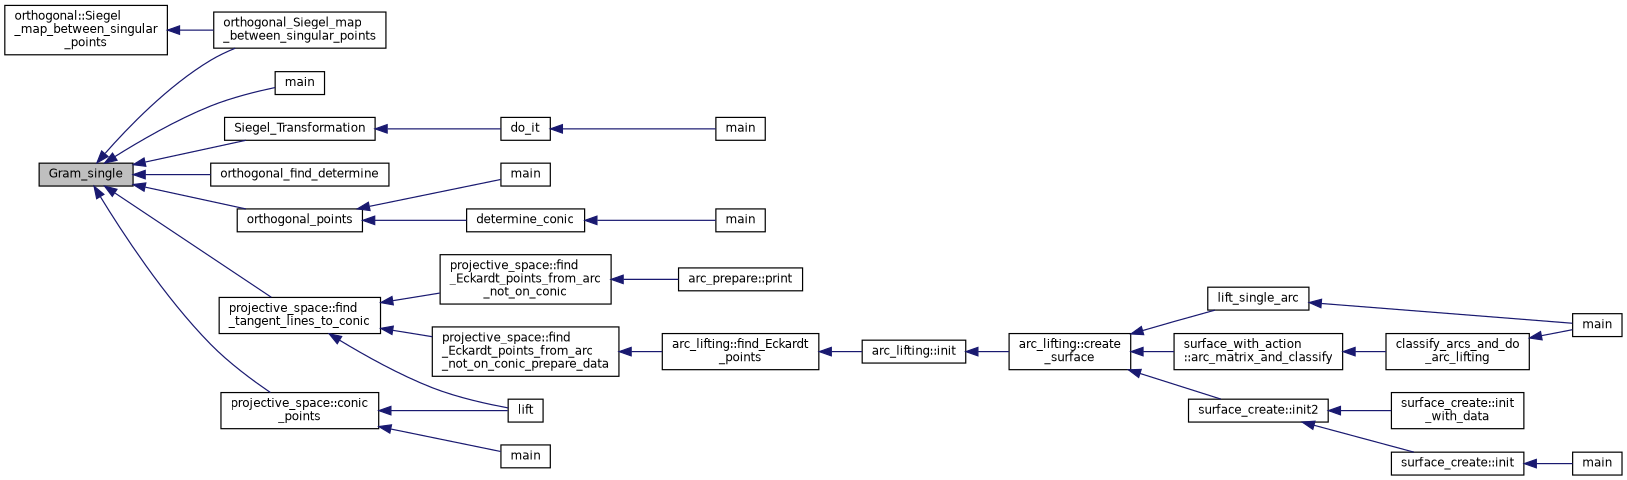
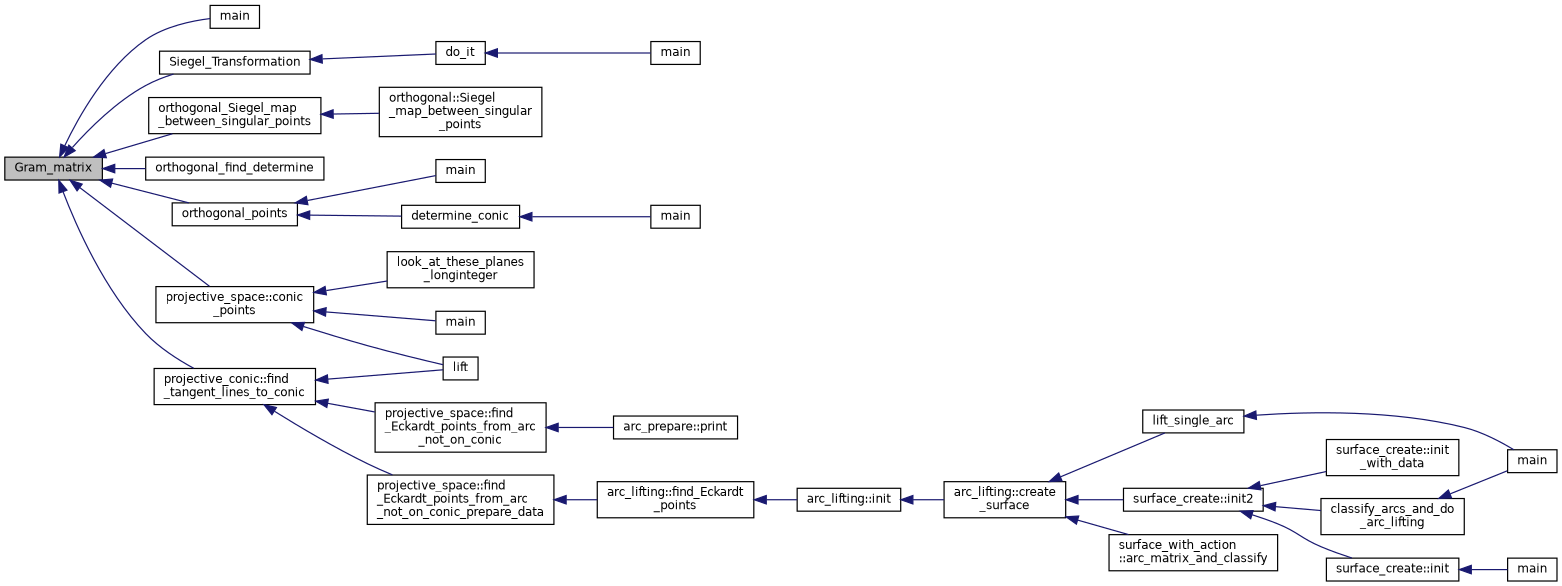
(197, 30) -> (356, 114)
(86, 175) -> (54, 169)
none -> (461, 270)
(300, 315) -> (235, 387)
(1371, 352) -> (1298, 509)
